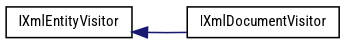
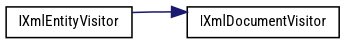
(167, 33) -> (152, 12)
